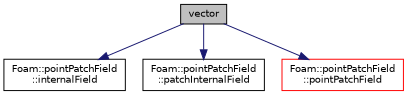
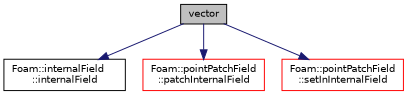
(65, 75) -> (65, 75)
(204, 75) -> (204, 75)
(343, 75) -> (343, 75)
